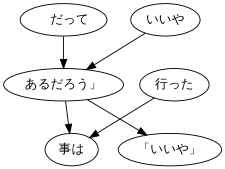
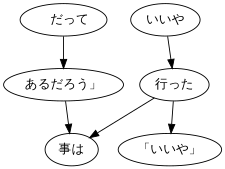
(120, 49) -> (169, 48)
(113, 115) -> (172, 113)
